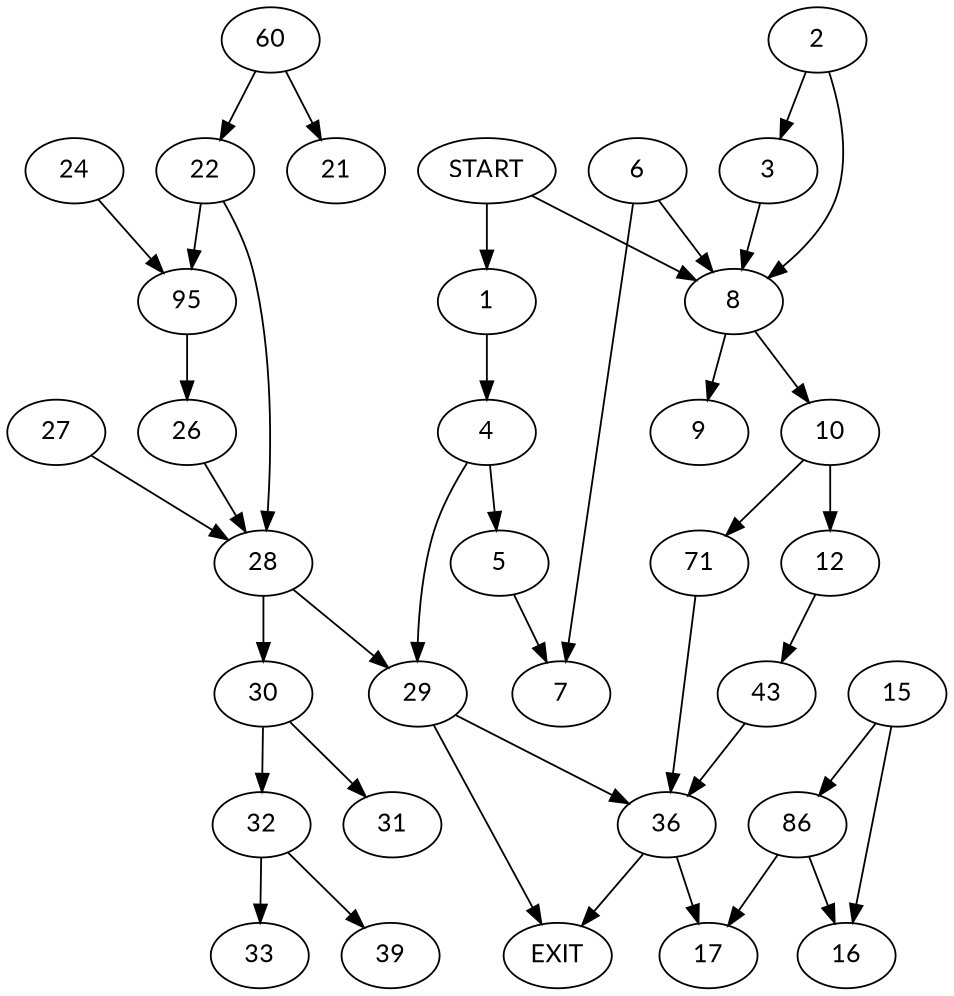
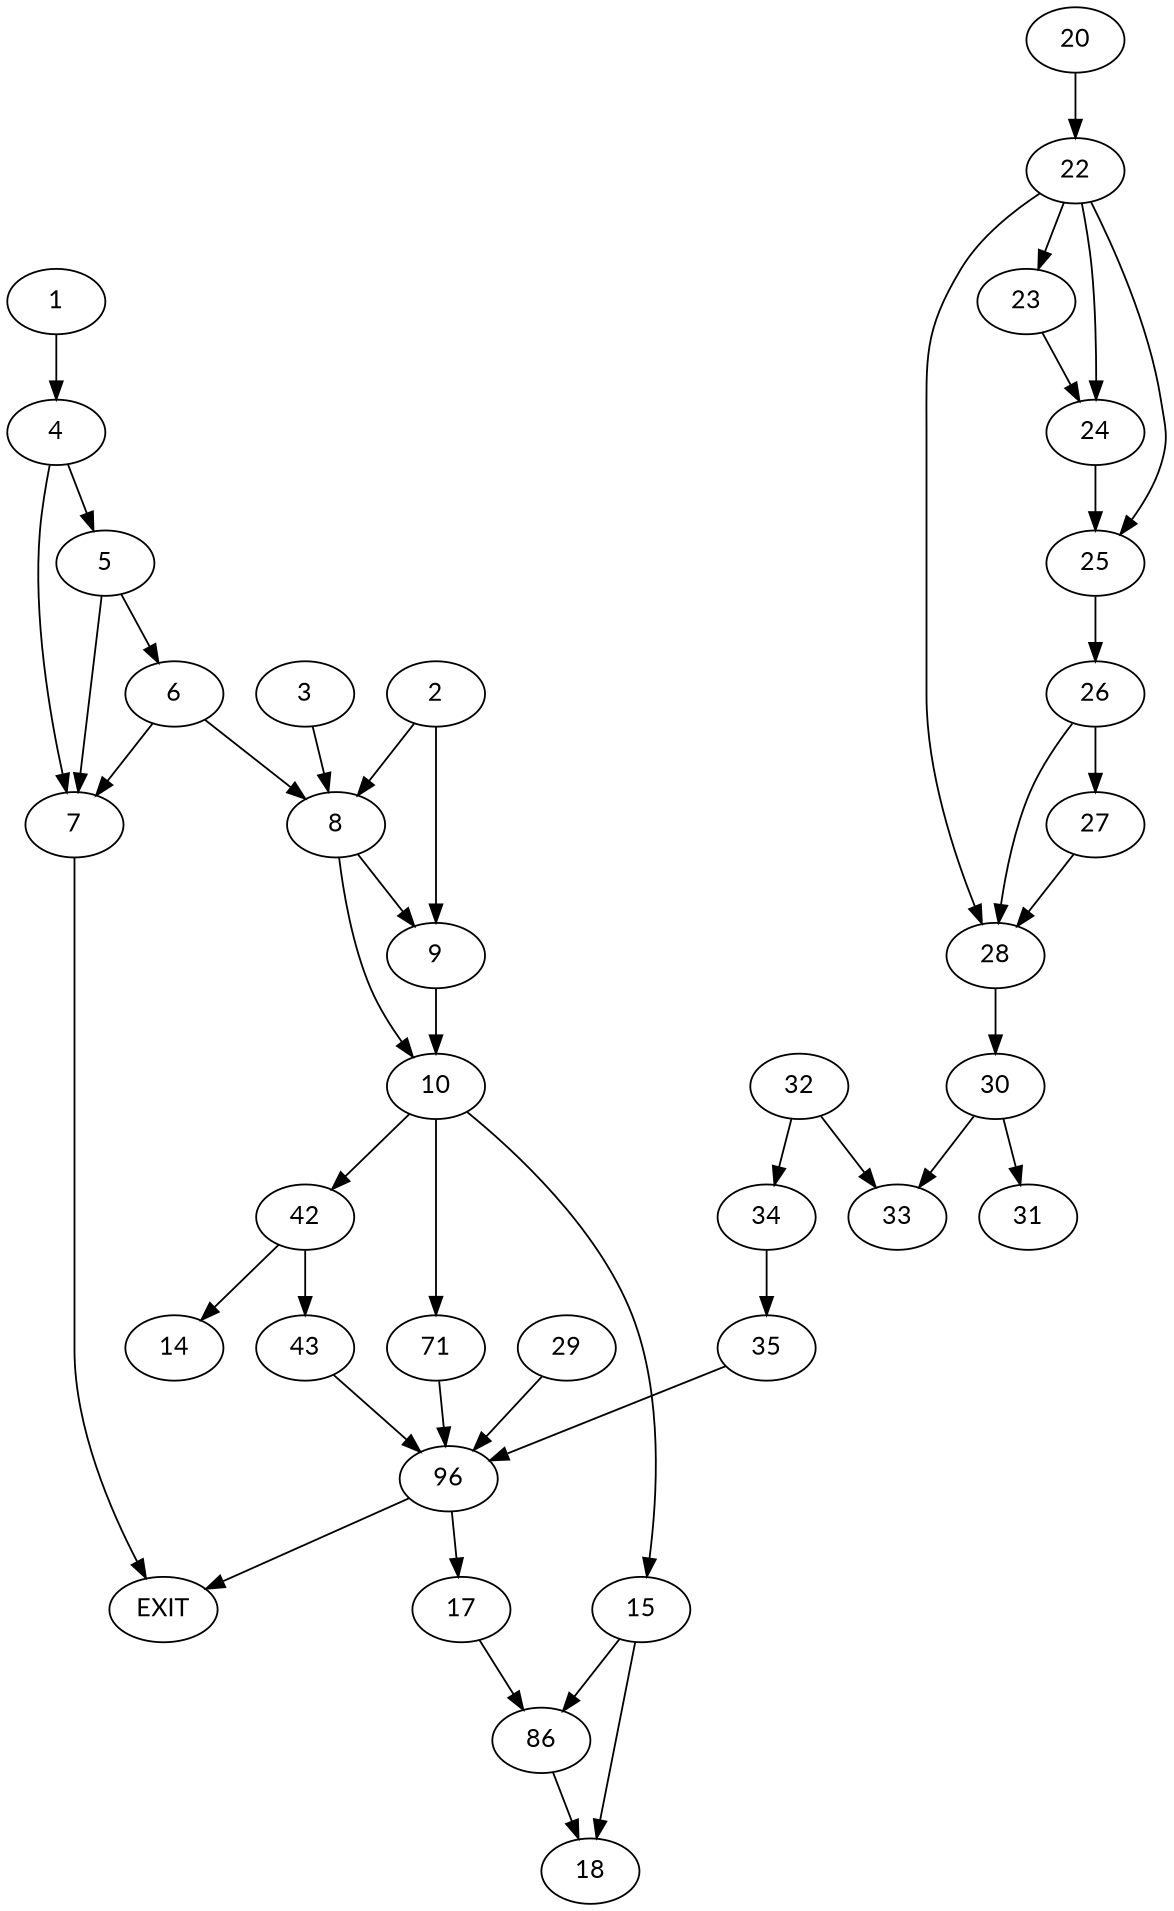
(271, 40) -> (1075, 40)
(796, 97) -> (436, 815)
(336, 171) -> none
(487, 171) -> none
none -> (1094, 292)
(187, 302) -> (1095, 563)
none -> (1026, 302)
(429, 549) -> (40, 620)
(830, 563) -> (305, 1217)
none -> (135, 620)
(333, 623) -> none
(263, 750) -> (952, 1144)
none -> (1095, 750)
(483, 816) -> (74, 1215)
(667, 825) -> (449, 1479)
(758, 883) -> (497, 1667)
(391, 956) -> (767, 1217)
(847, 956) -> (590, 1871)
none -> (436, 1012)
none -> (628, 1307)
none -> (174, 1348)
none -> (767, 1348)
